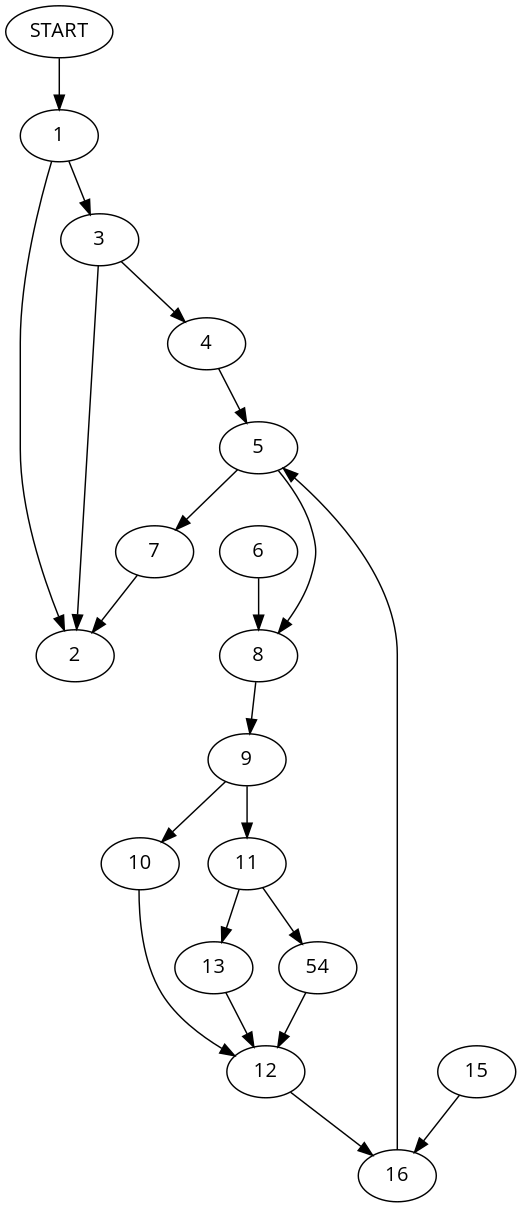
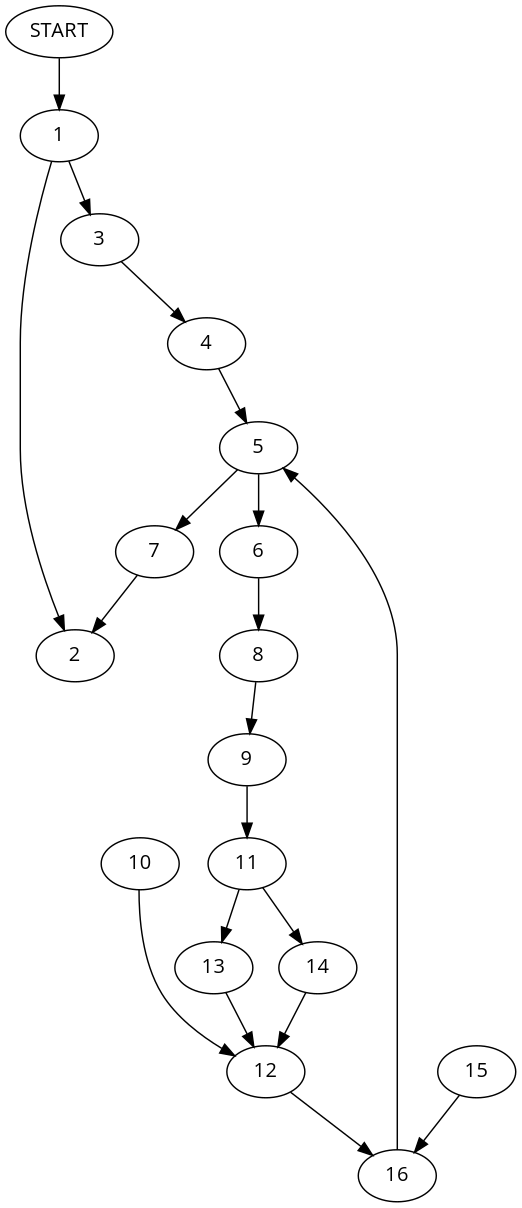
(88, 440) -> none
(315, 544) -> (259, 493)
(199, 807) -> none
(318, 968) -> (318, 968)
